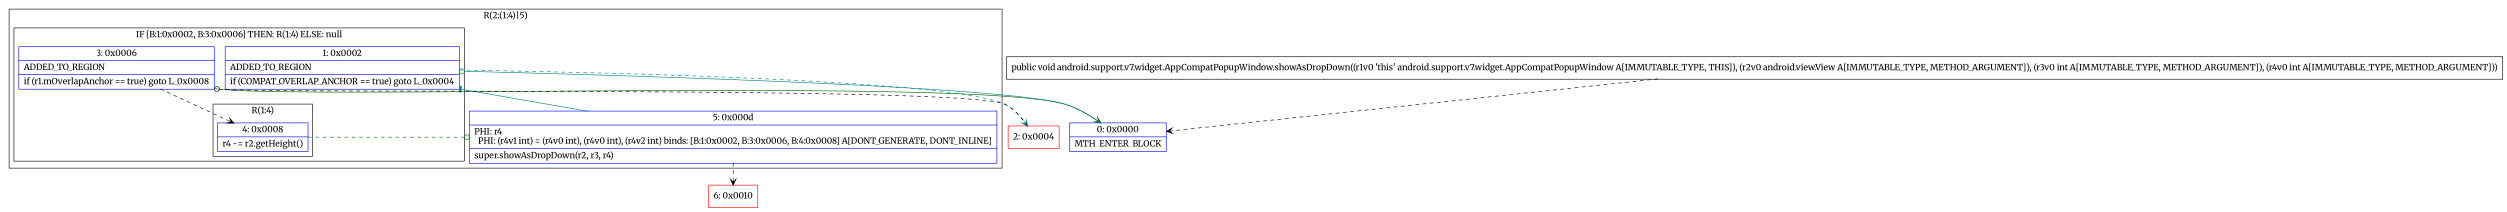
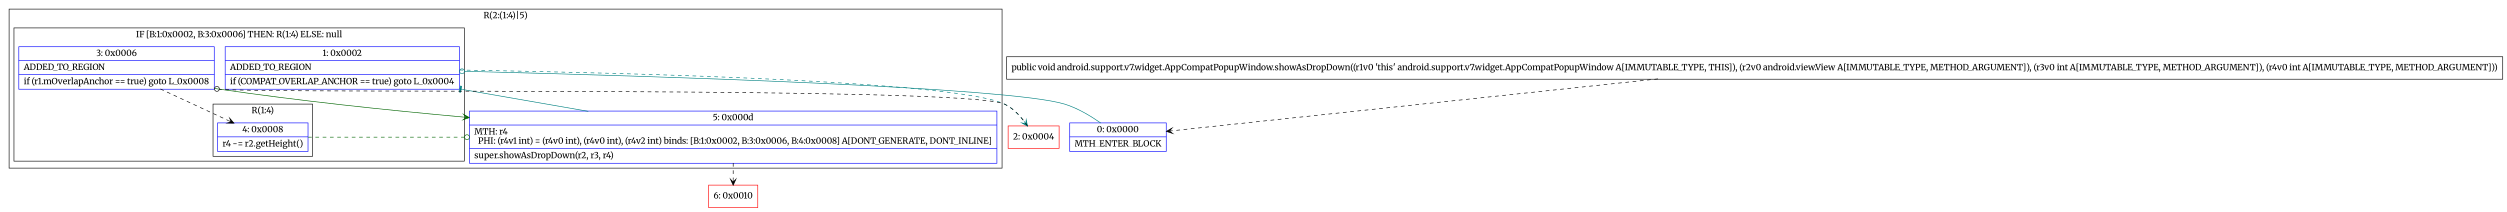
(657, 91) -> (339, 104)
(489, 132) -> (492, 132)
